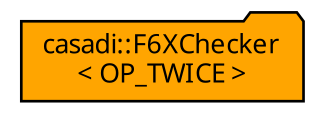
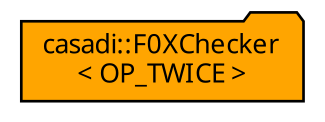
(162, 61) -> (162, 61)
